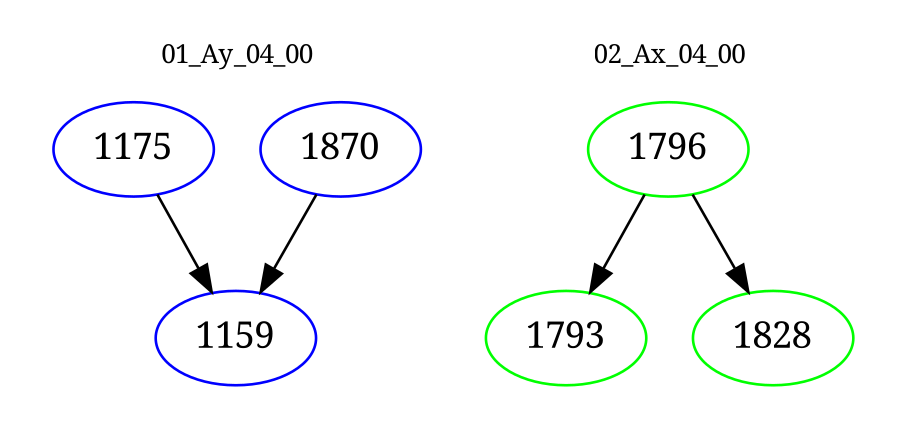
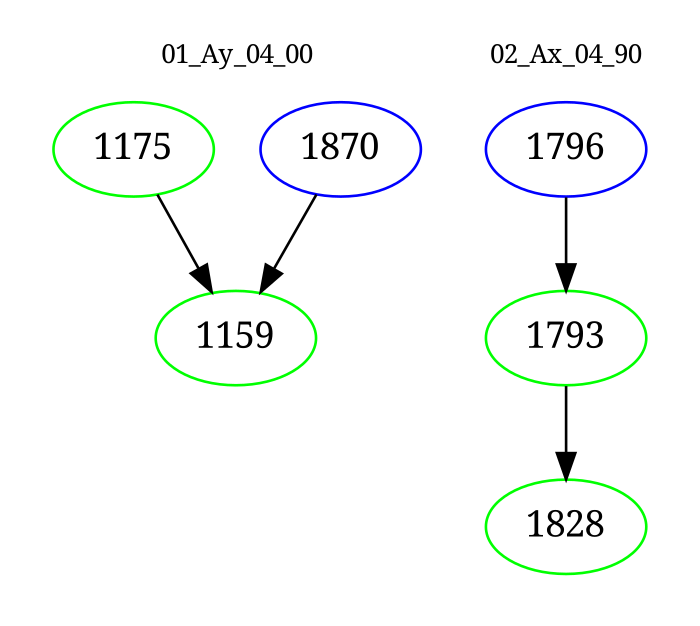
(670, 56) -> (566, 56)
(134, 149) -> (134, 149)
(668, 149) -> (566, 149)
(714, 231) -> (566, 420)
(236, 338) -> (236, 338)
